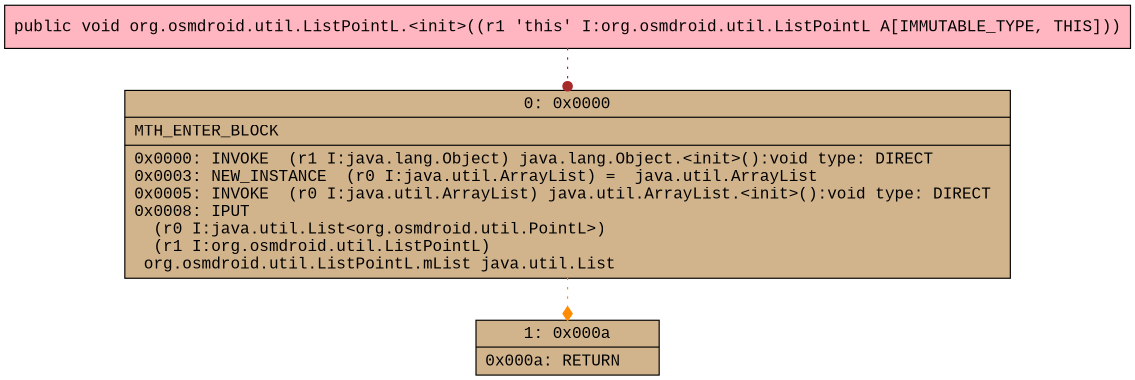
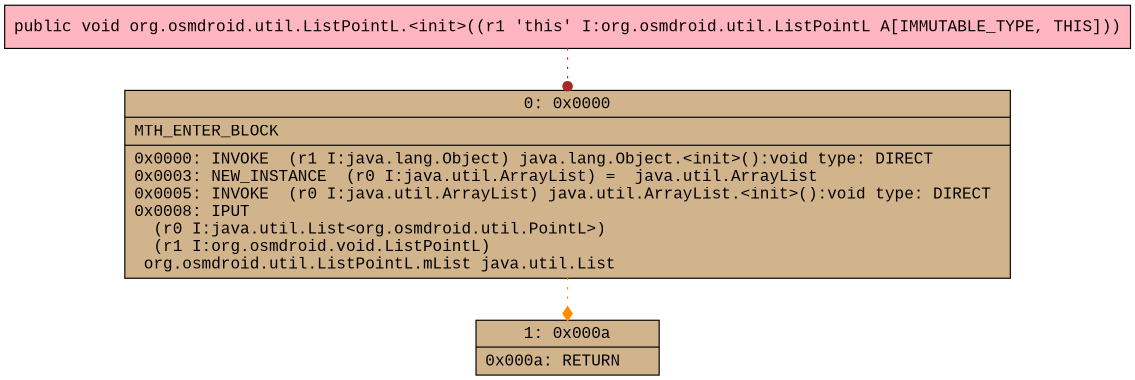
(313, 246) -> (313, 246)
